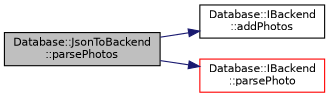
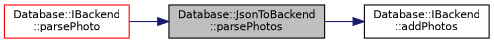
(174, 63) -> (144, 22)
